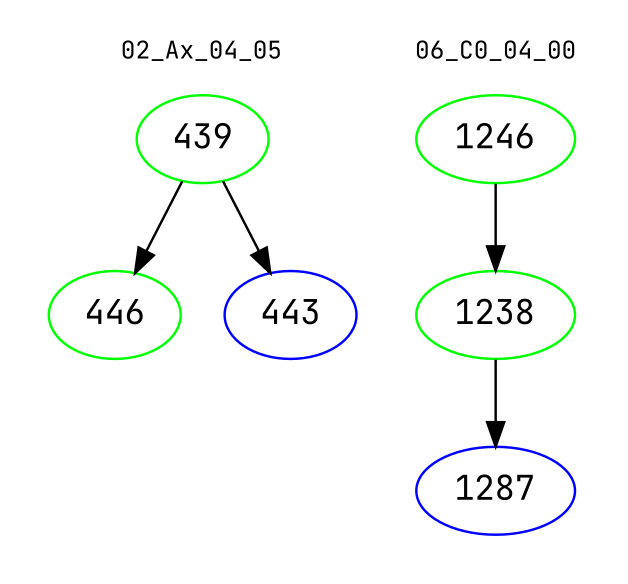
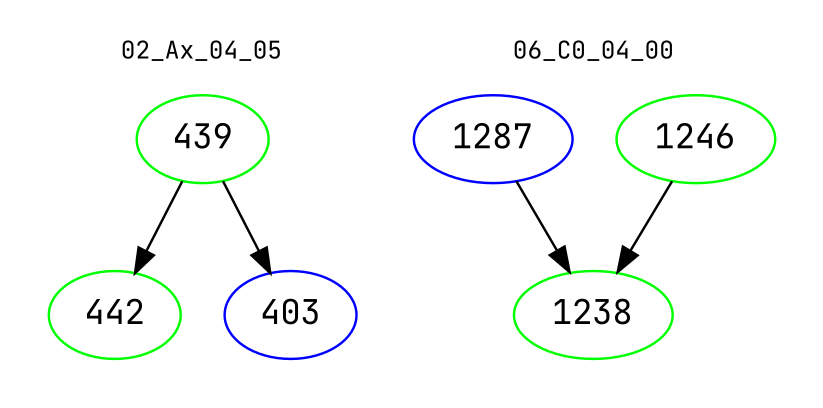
(115, 315) -> (115, 315)
(291, 315) -> (291, 315)
(496, 391) -> (537, 216)
